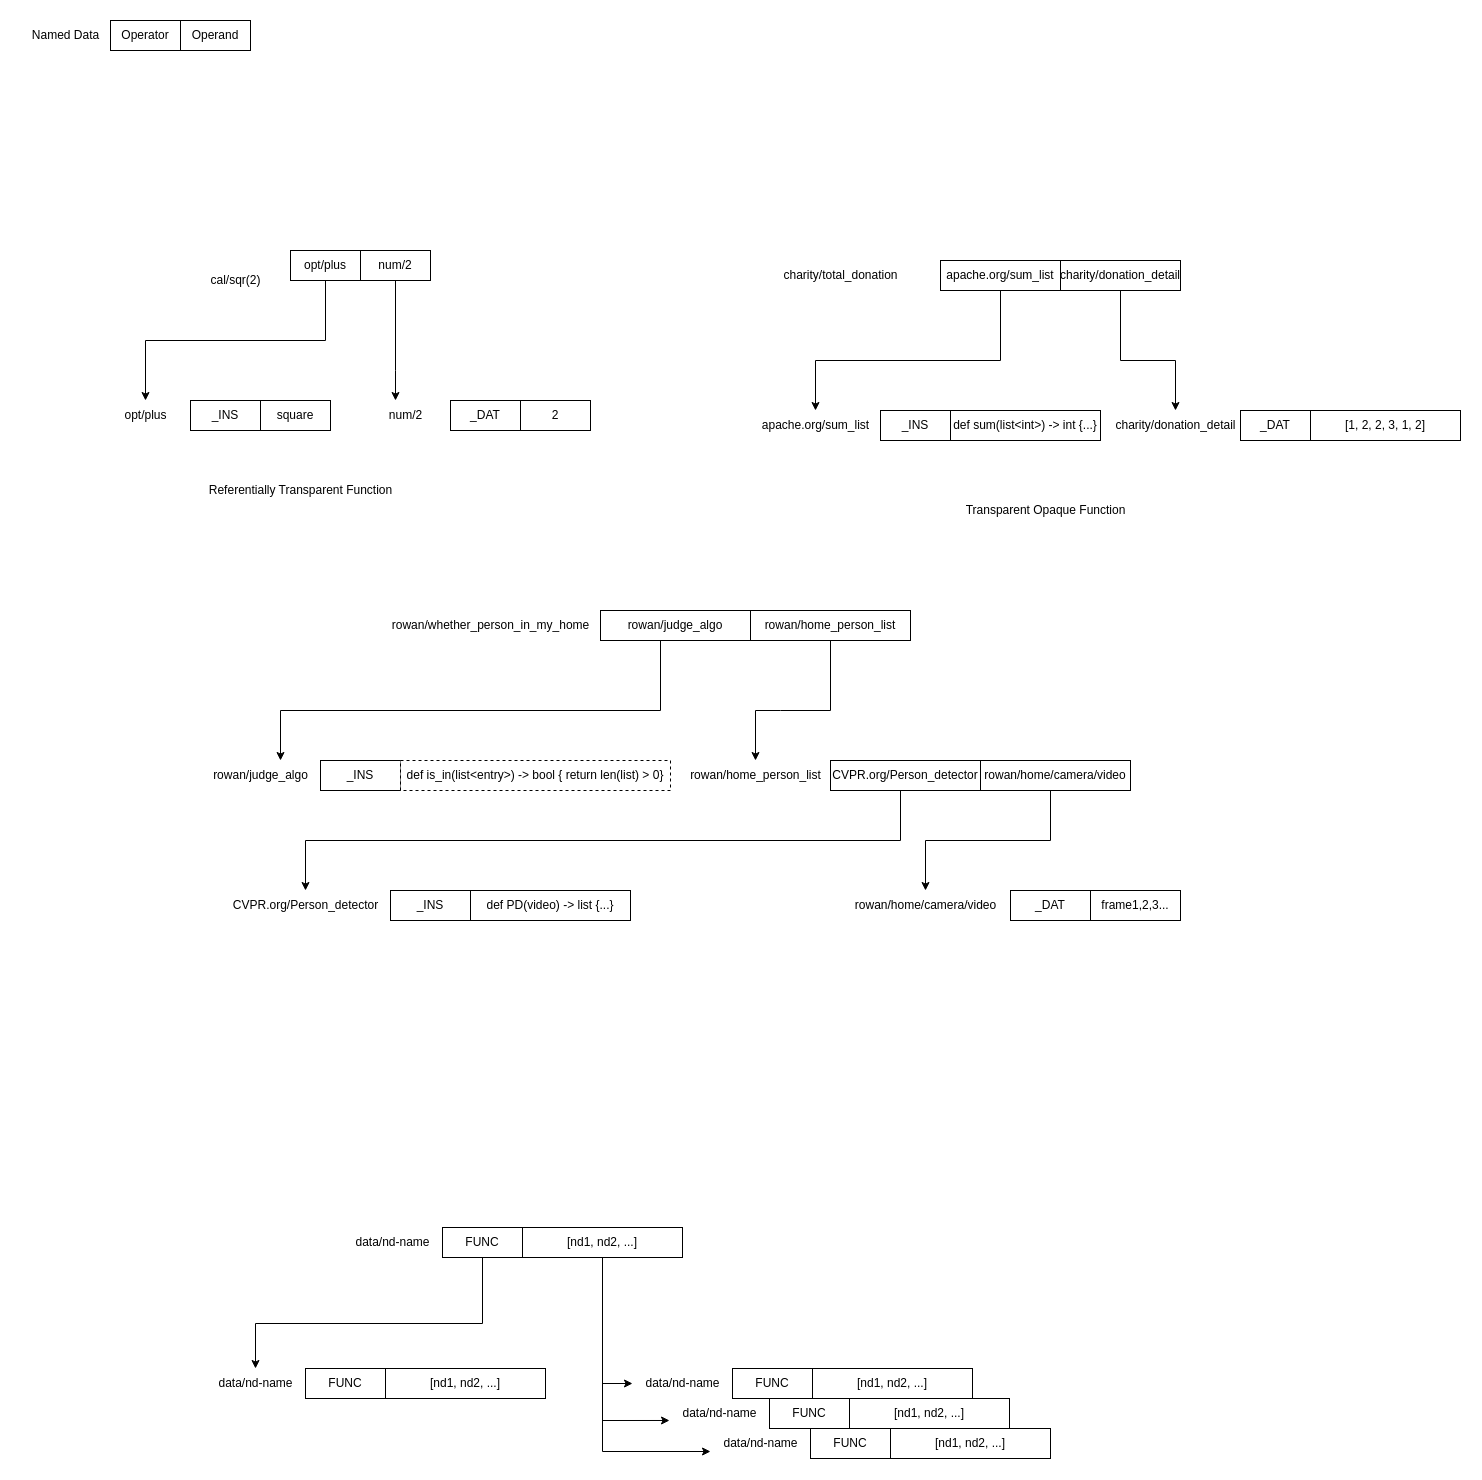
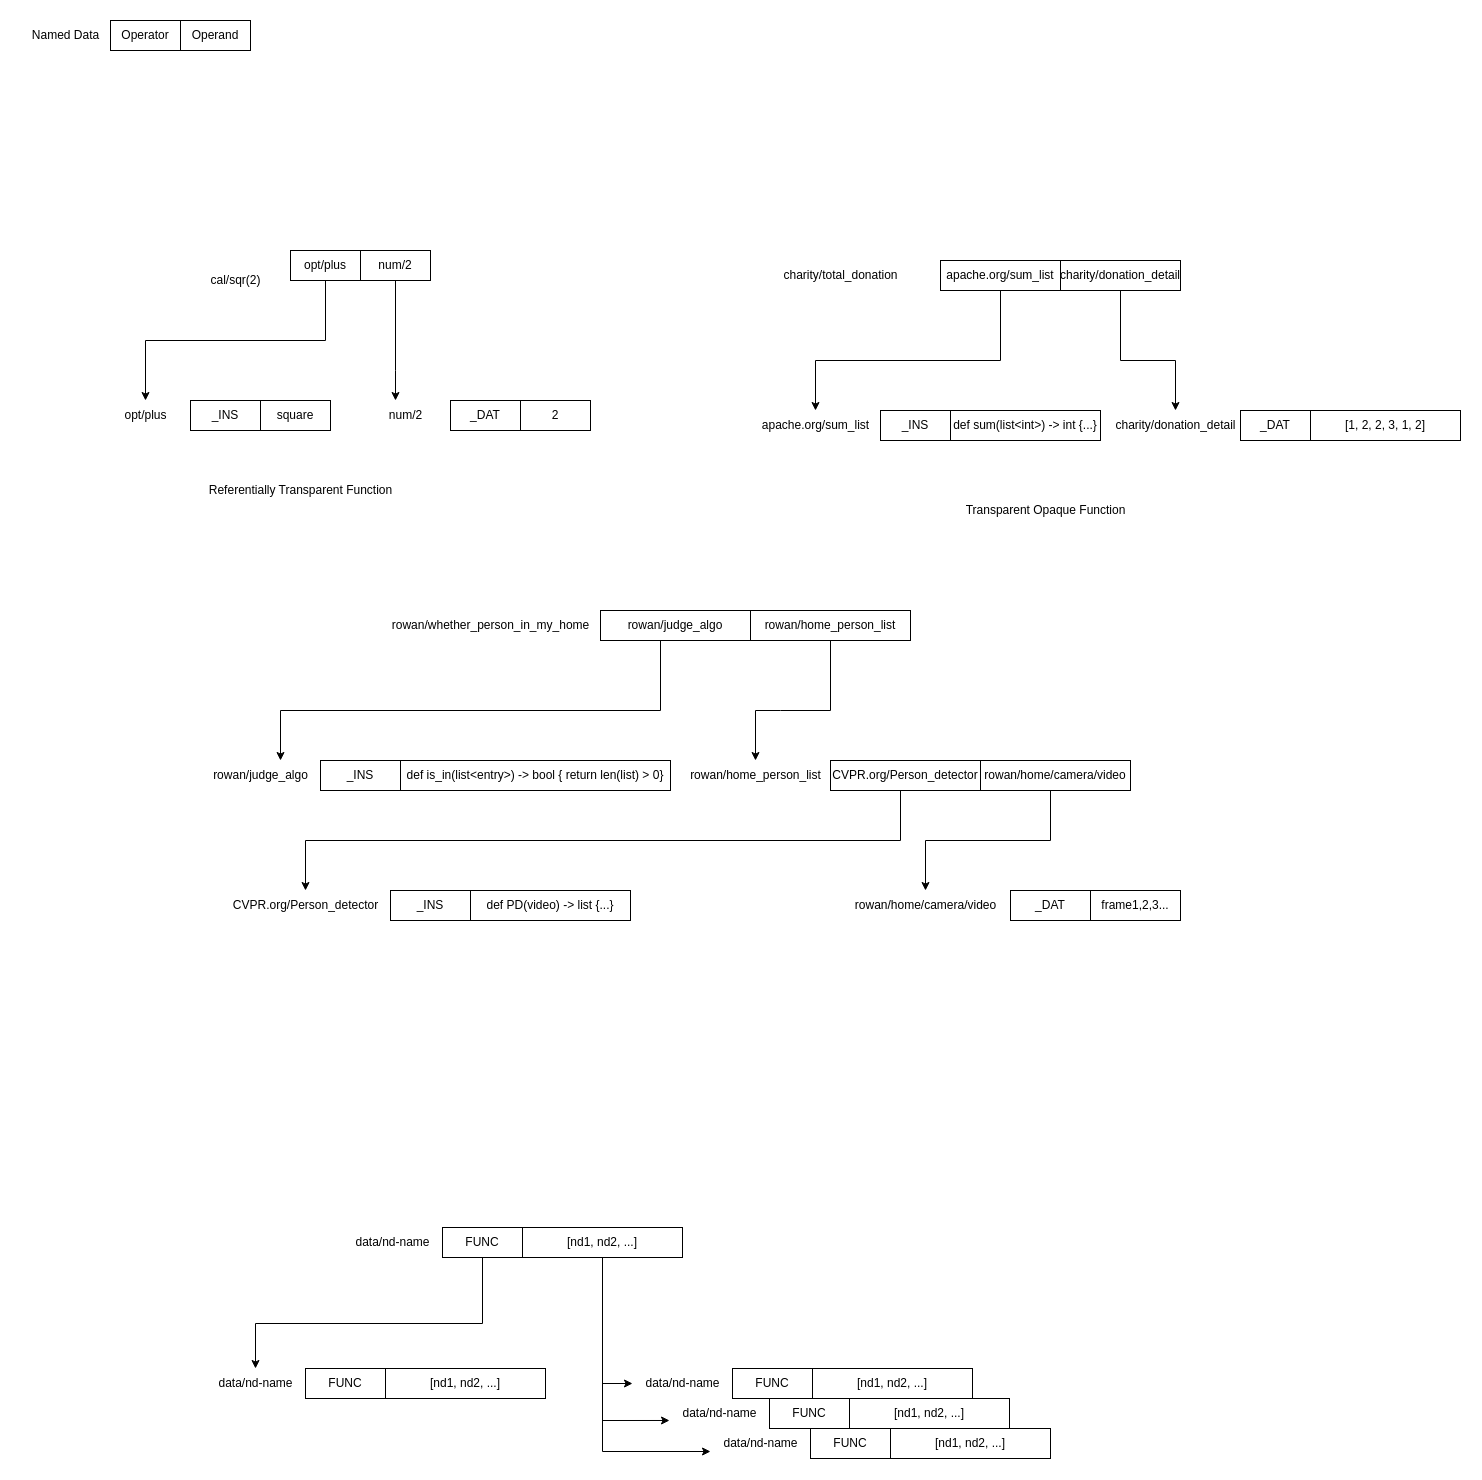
(536, 776) -> (536, 776)
